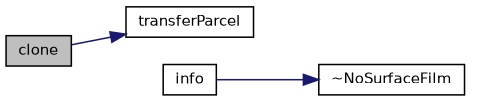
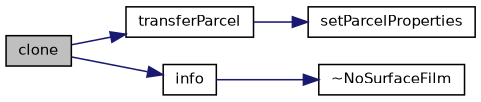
none -> (392, 22)
none -> (109, 64)
